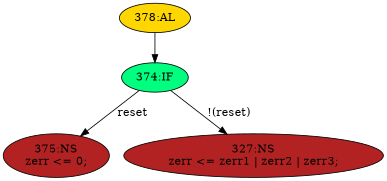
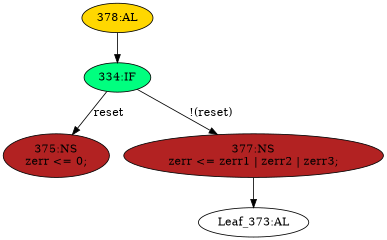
(155, 77) -> (117, 77)
(254, 156) -> (254, 156)
none -> (254, 222)
